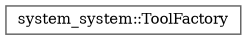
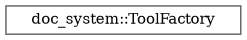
(123, 20) -> (123, 20)
